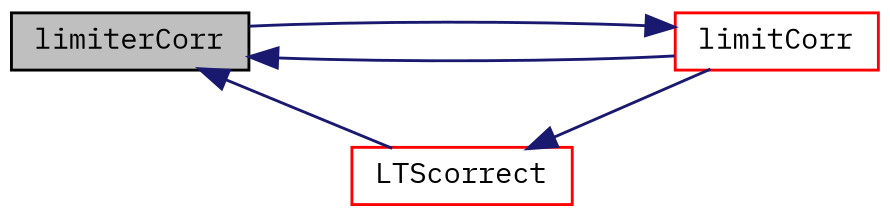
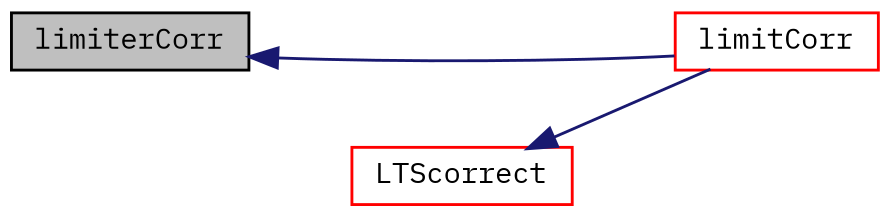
(447, 22) -> none
(309, 114) -> none
